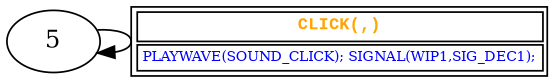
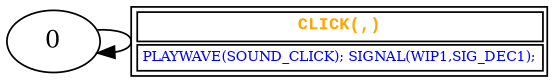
(54, 41) -> (54, 41)
